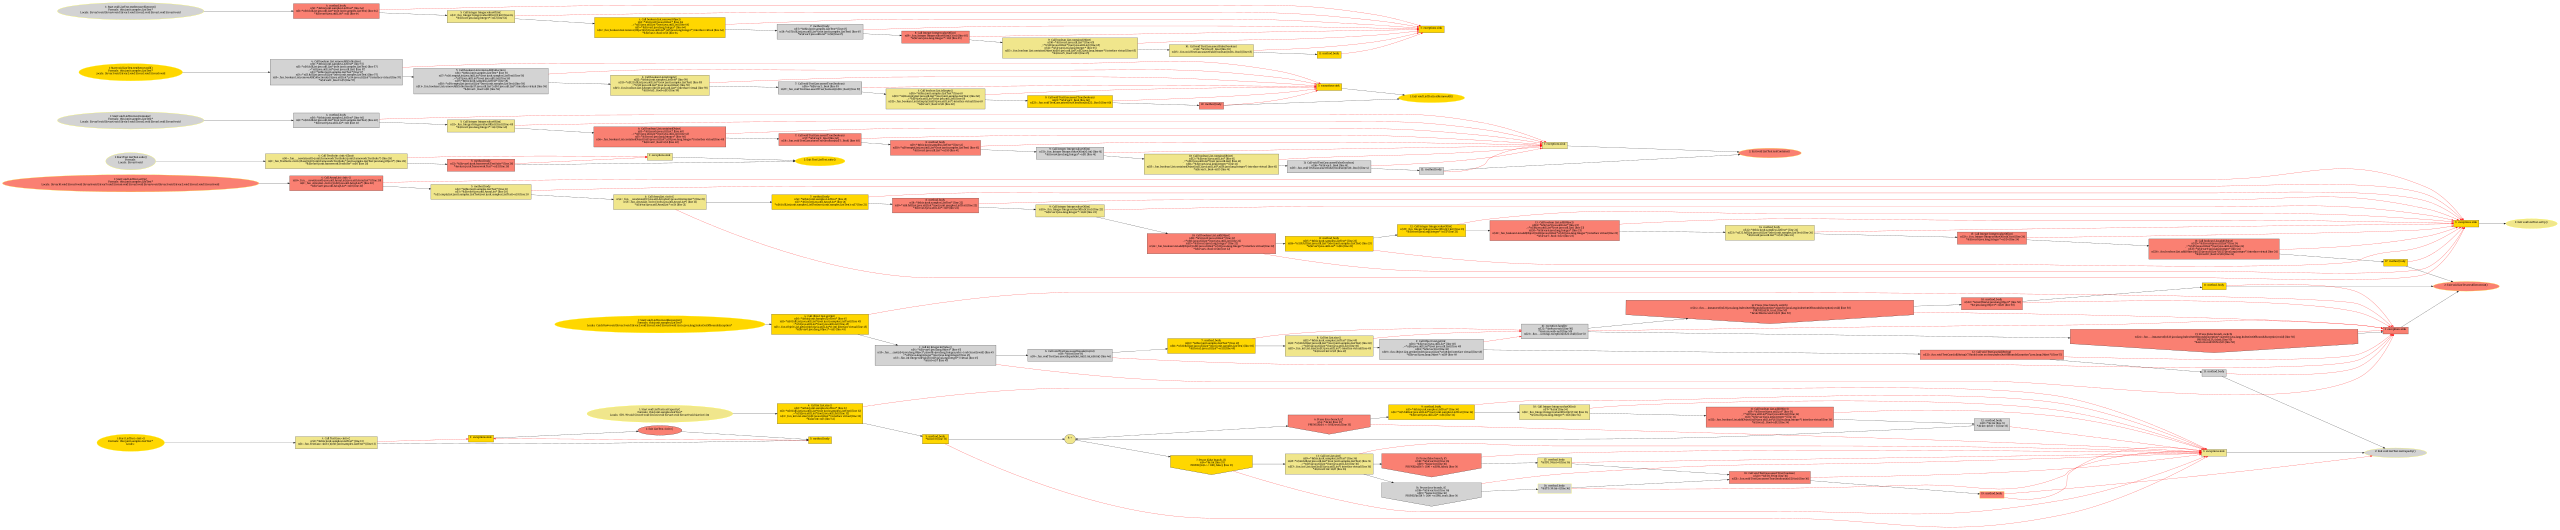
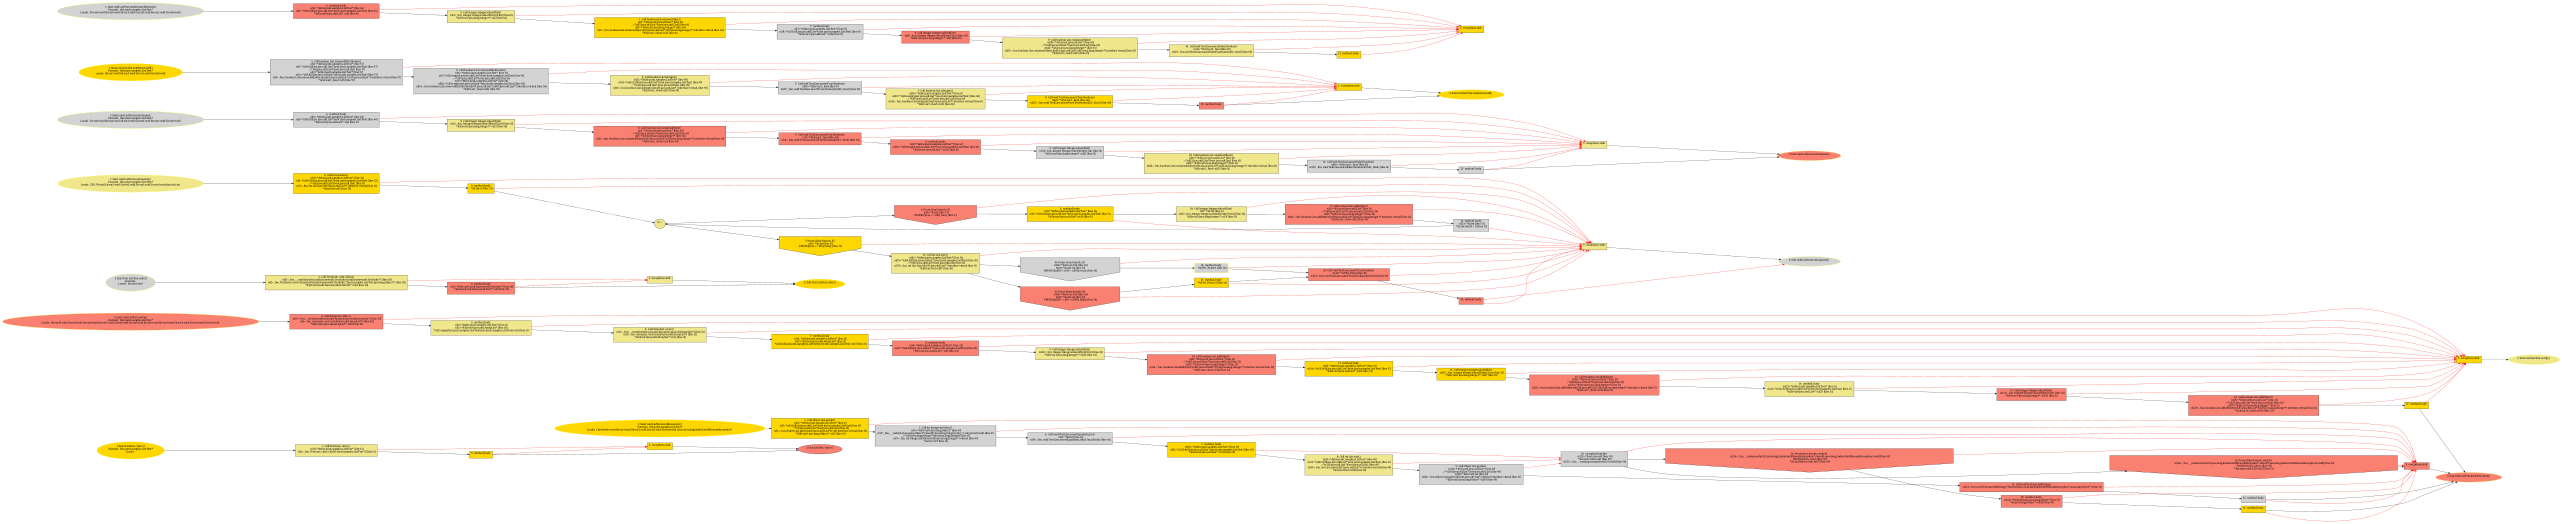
(2303, 412) -> (2359, 497)
(744, 436) -> (645, 454)
(1555, 463) -> (1211, 283)
(1992, 495) -> (1471, 301)
